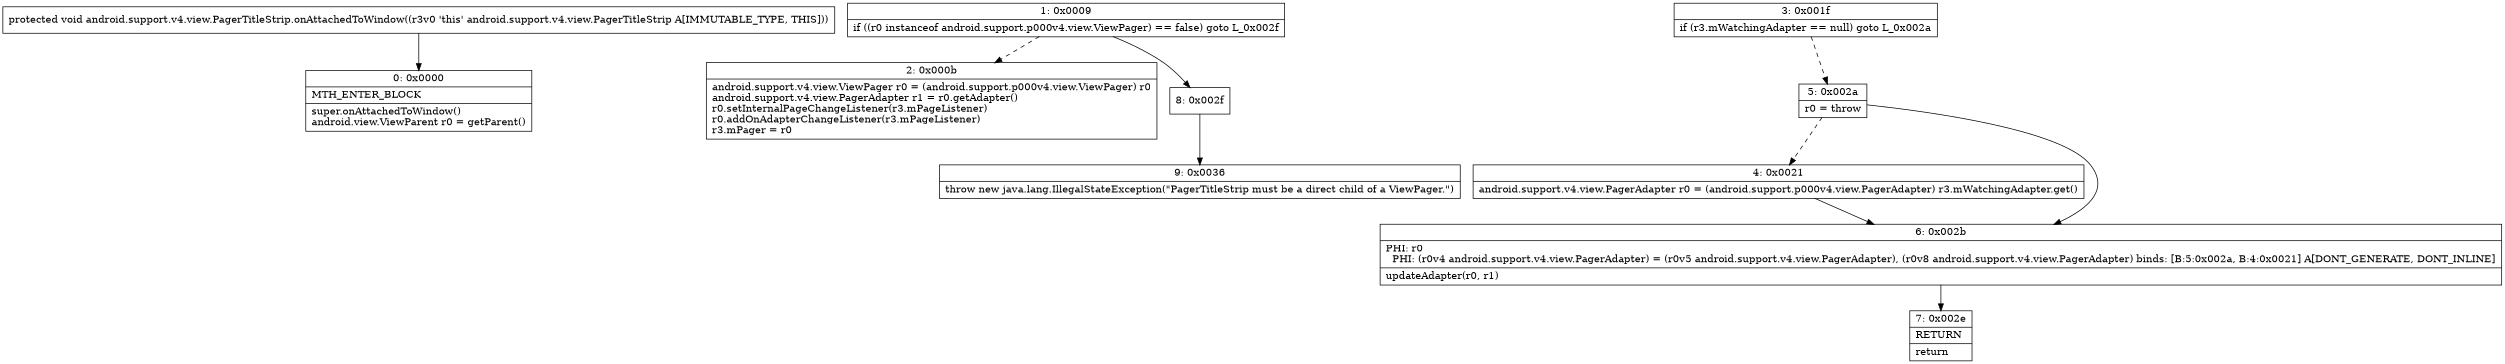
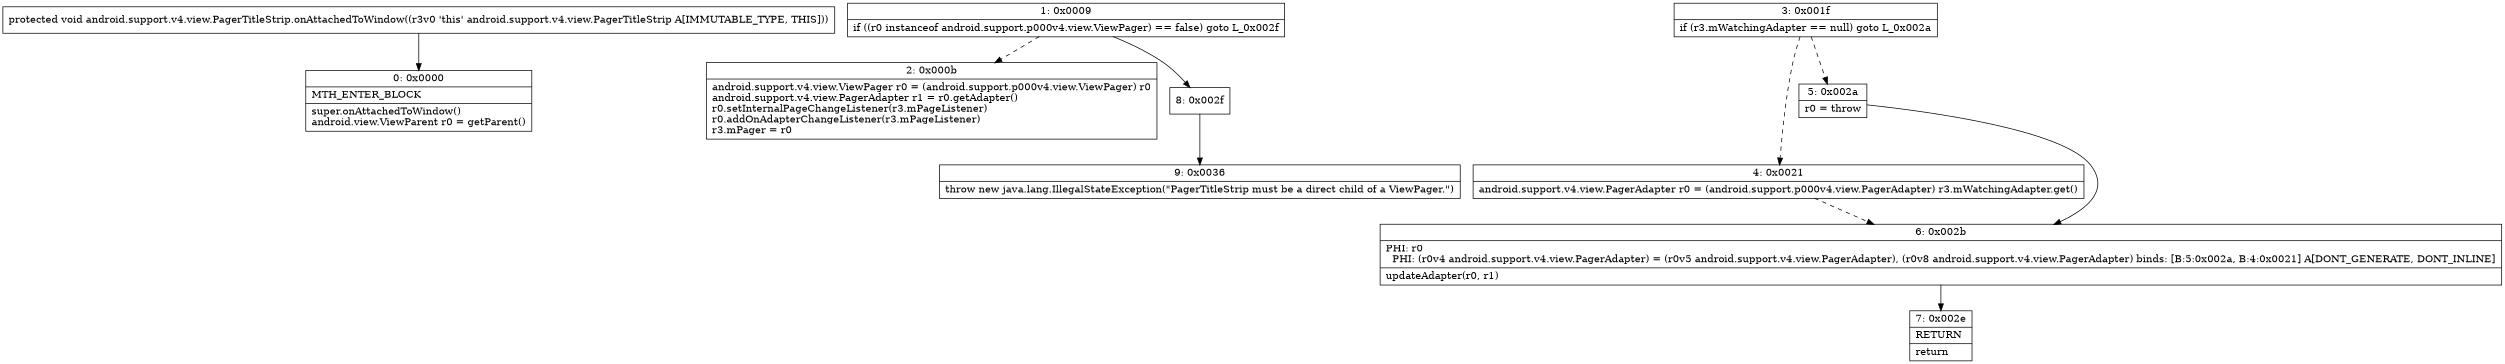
(1808, 138) -> (1787, 97)
(1841, 210) -> (1841, 210)
